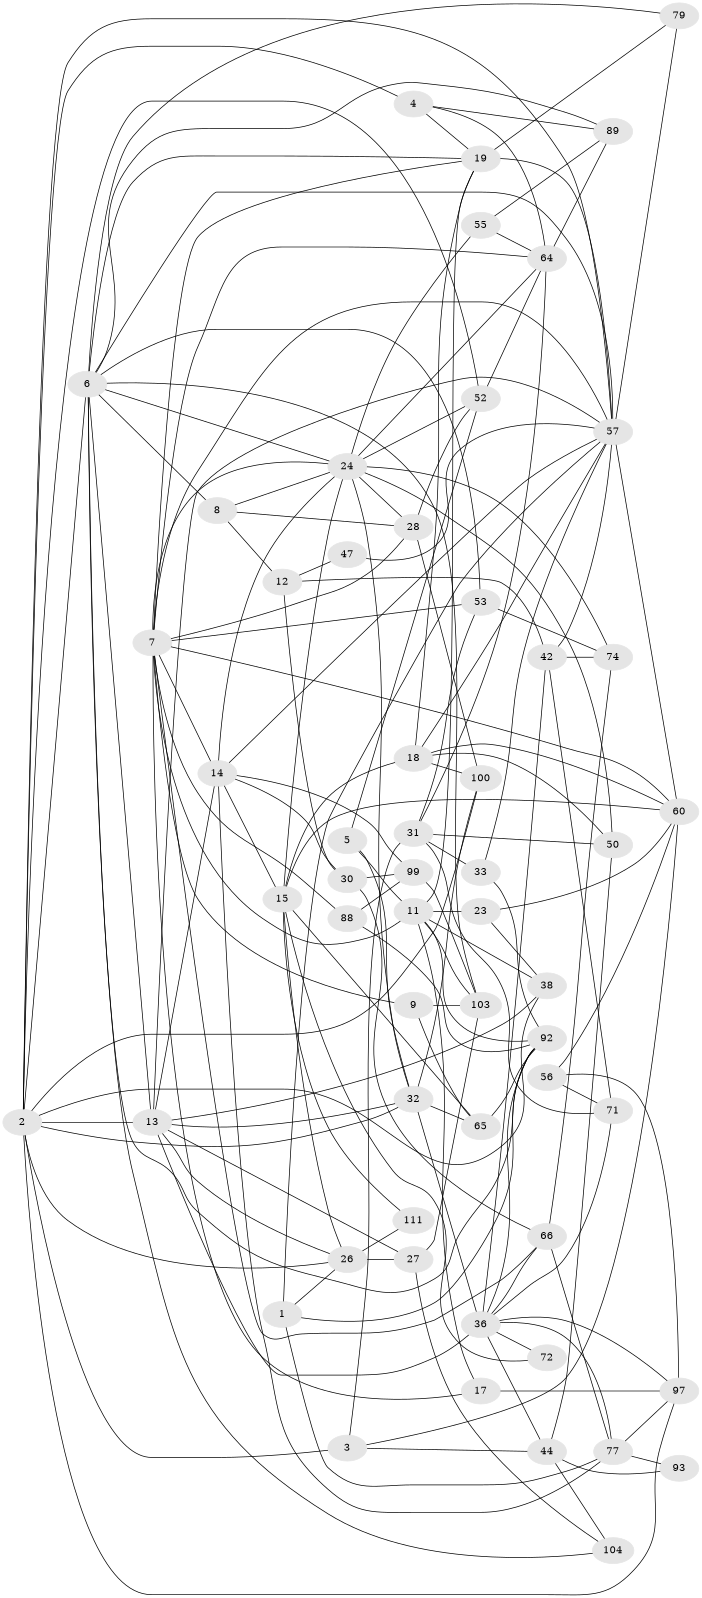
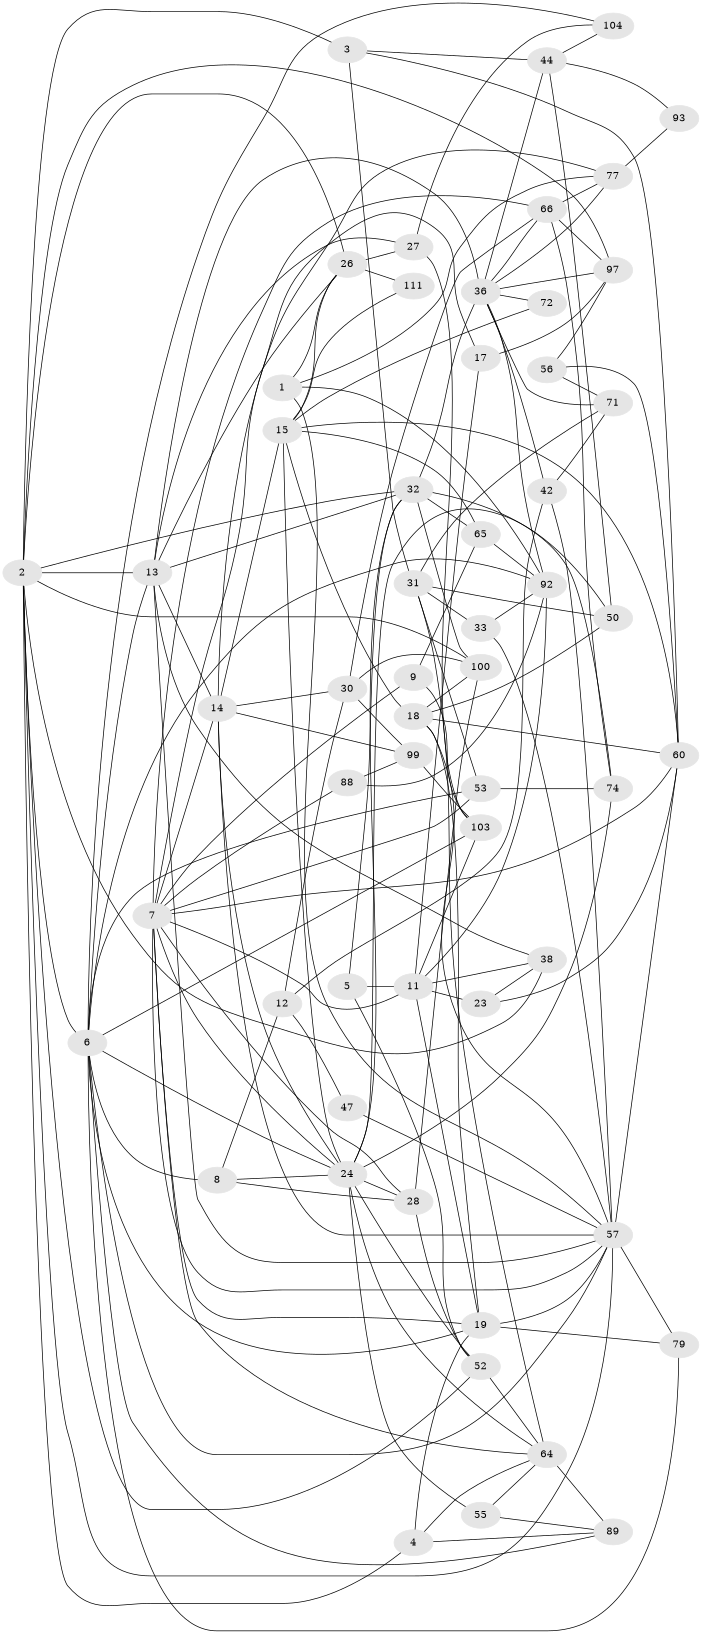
none -> (408, 655)
(581, 657) -> (578, 593)
(646, 1421) -> (580, 240)
